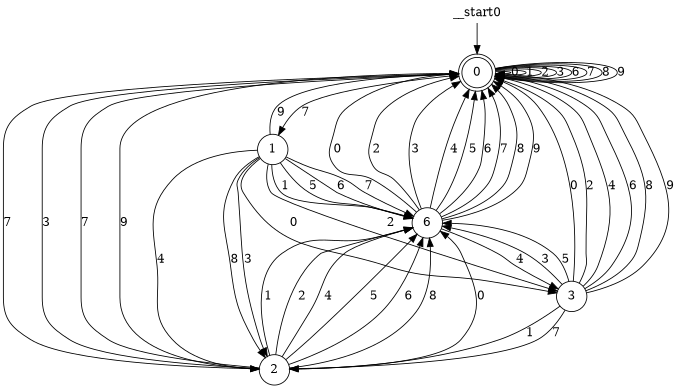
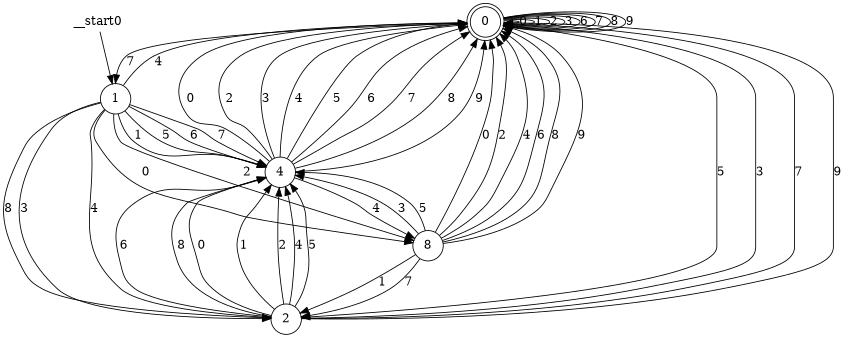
(477, 34) -> (105, 54)
(281, 113) -> (159, 62)
(8, 223) -> (721, 172)
(427, 223) -> (280, 172)
(572, 296) -> (428, 246)
